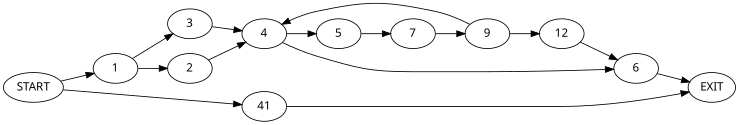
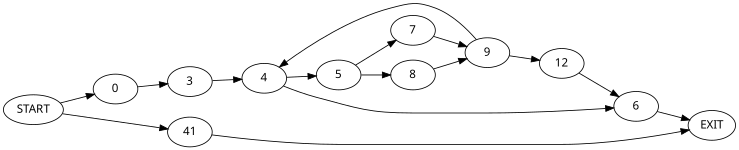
(116, 68) -> (116, 89)
(190, 68) -> none
none -> (413, 75)
